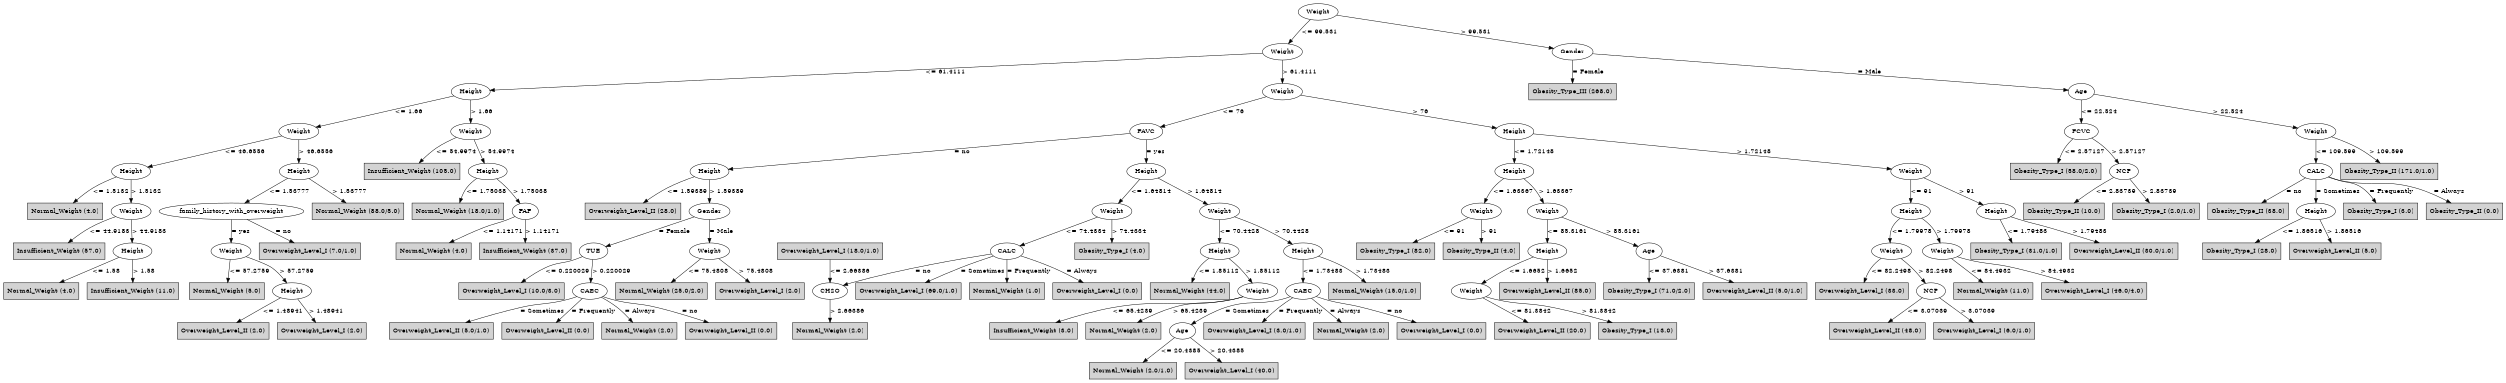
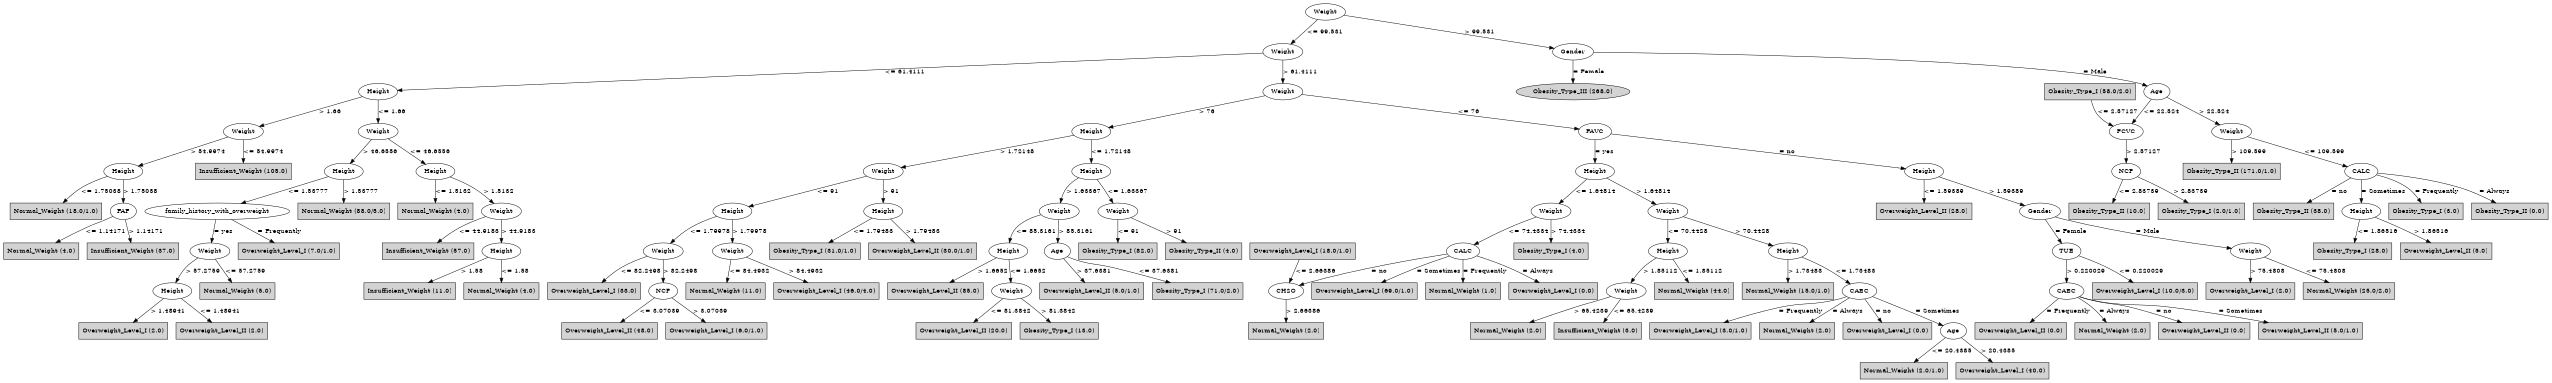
(1573, 92) -> (1573, 92)
(2065, 148) -> (2097, 114)
(283, 231) -> (280, 231)
